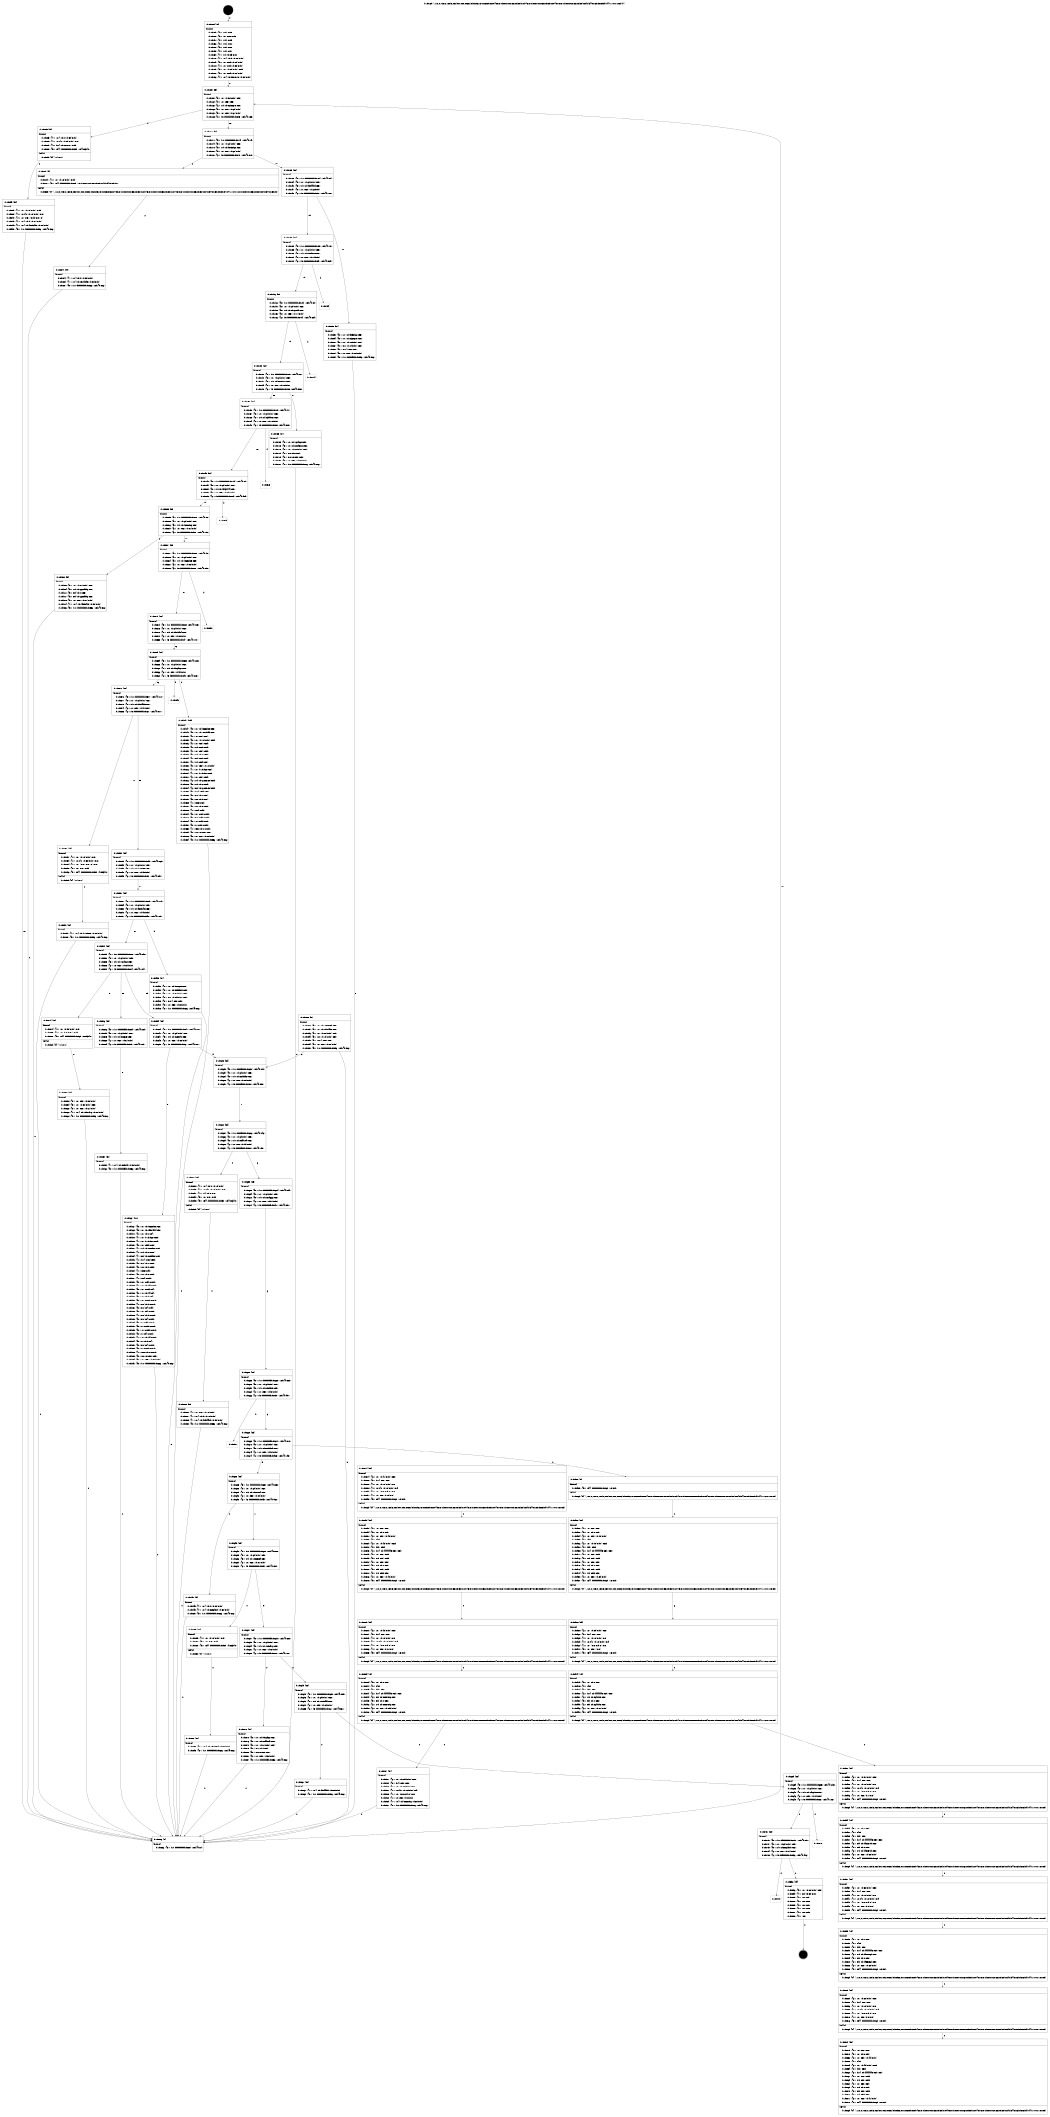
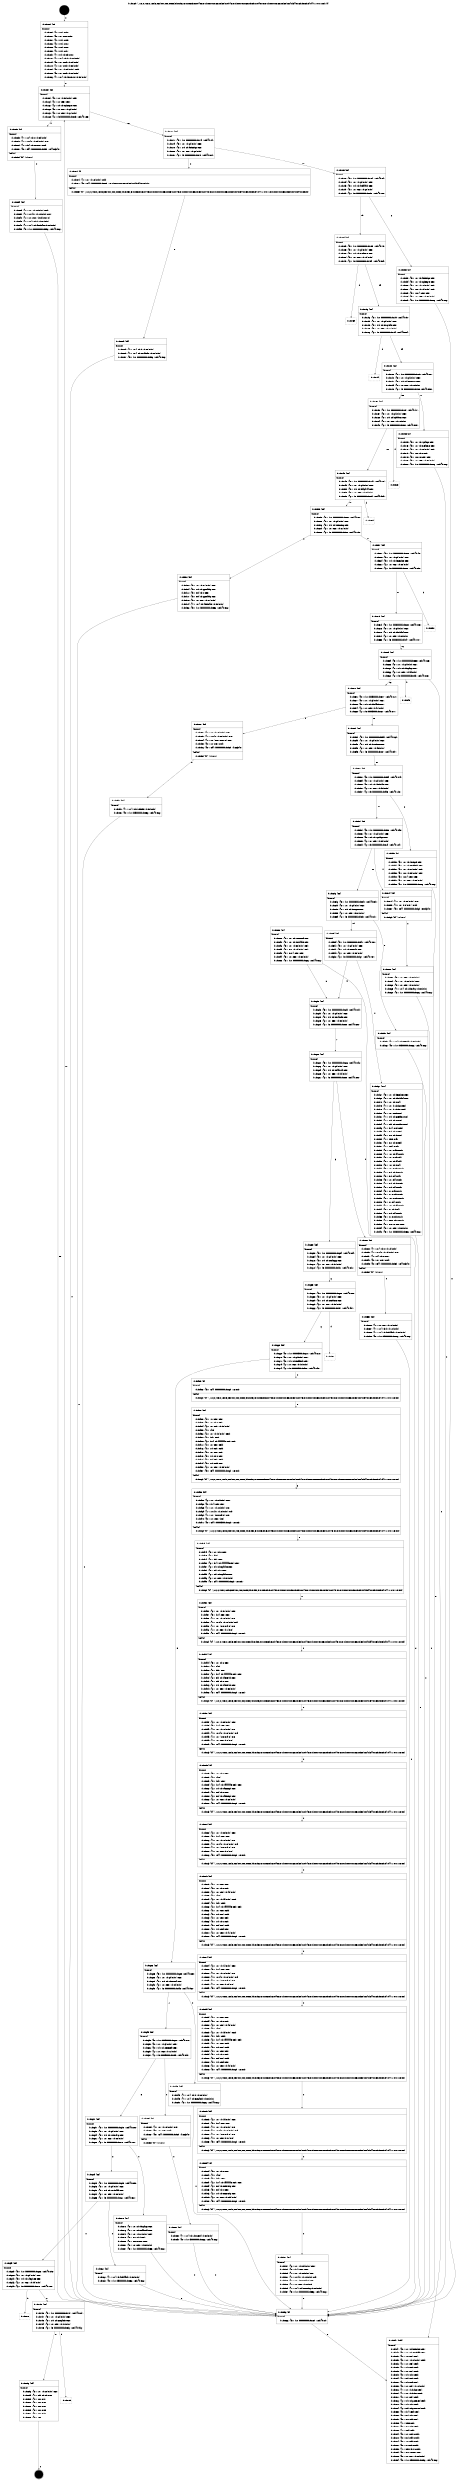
(135, 997) -> (351, 925)
(178, 1338) -> (349, 2352)
none -> (302, 1951)
